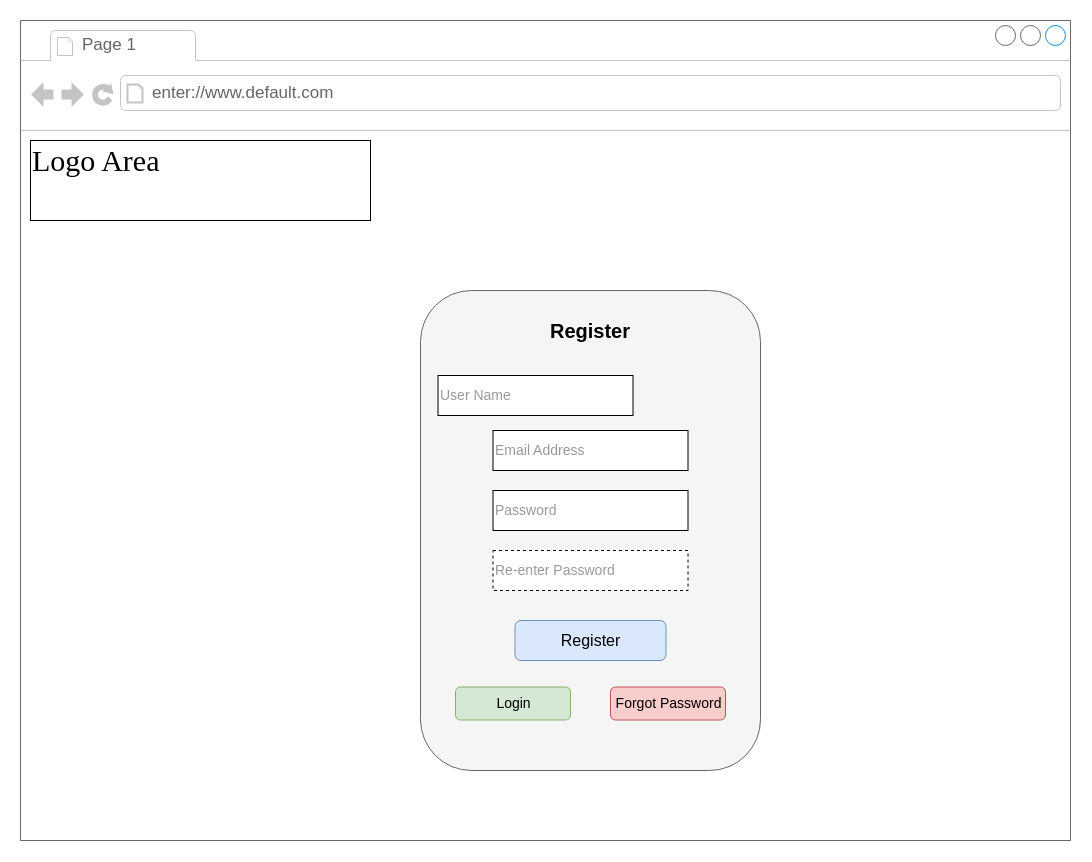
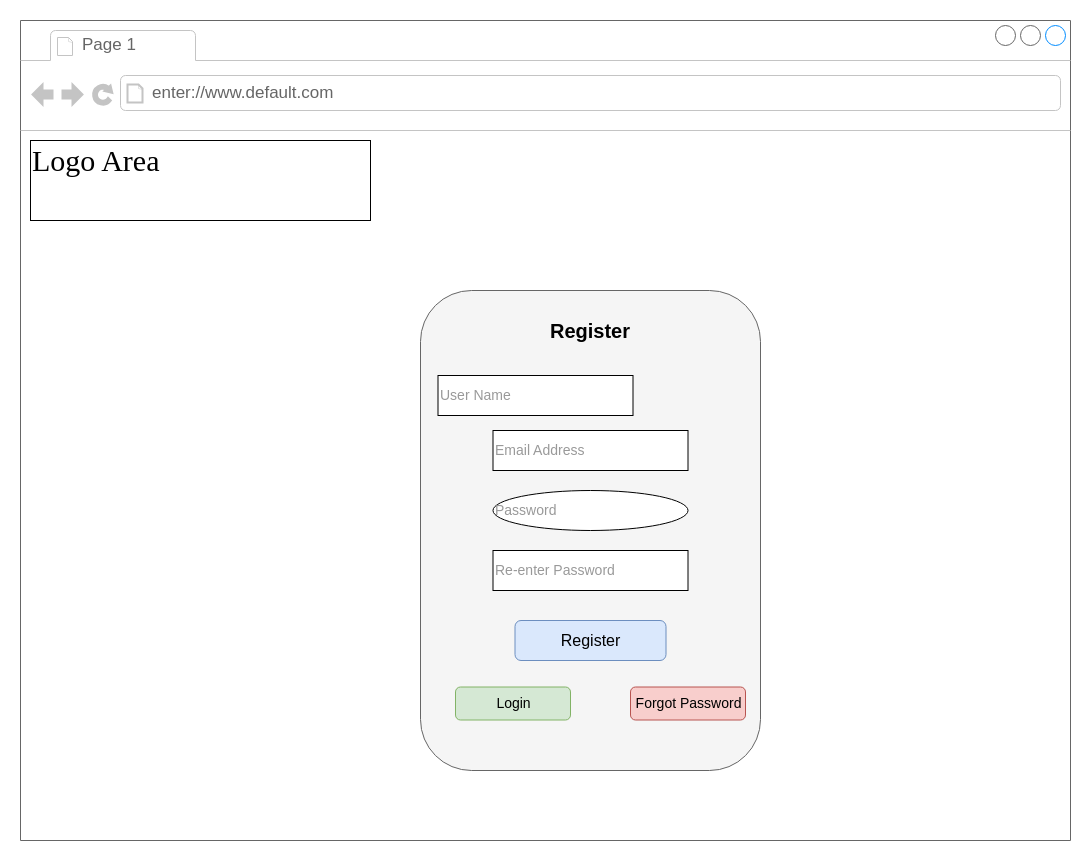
(591, 511) -> (591, 511)
(591, 571) -> (591, 571)
(668, 704) -> (688, 704)
